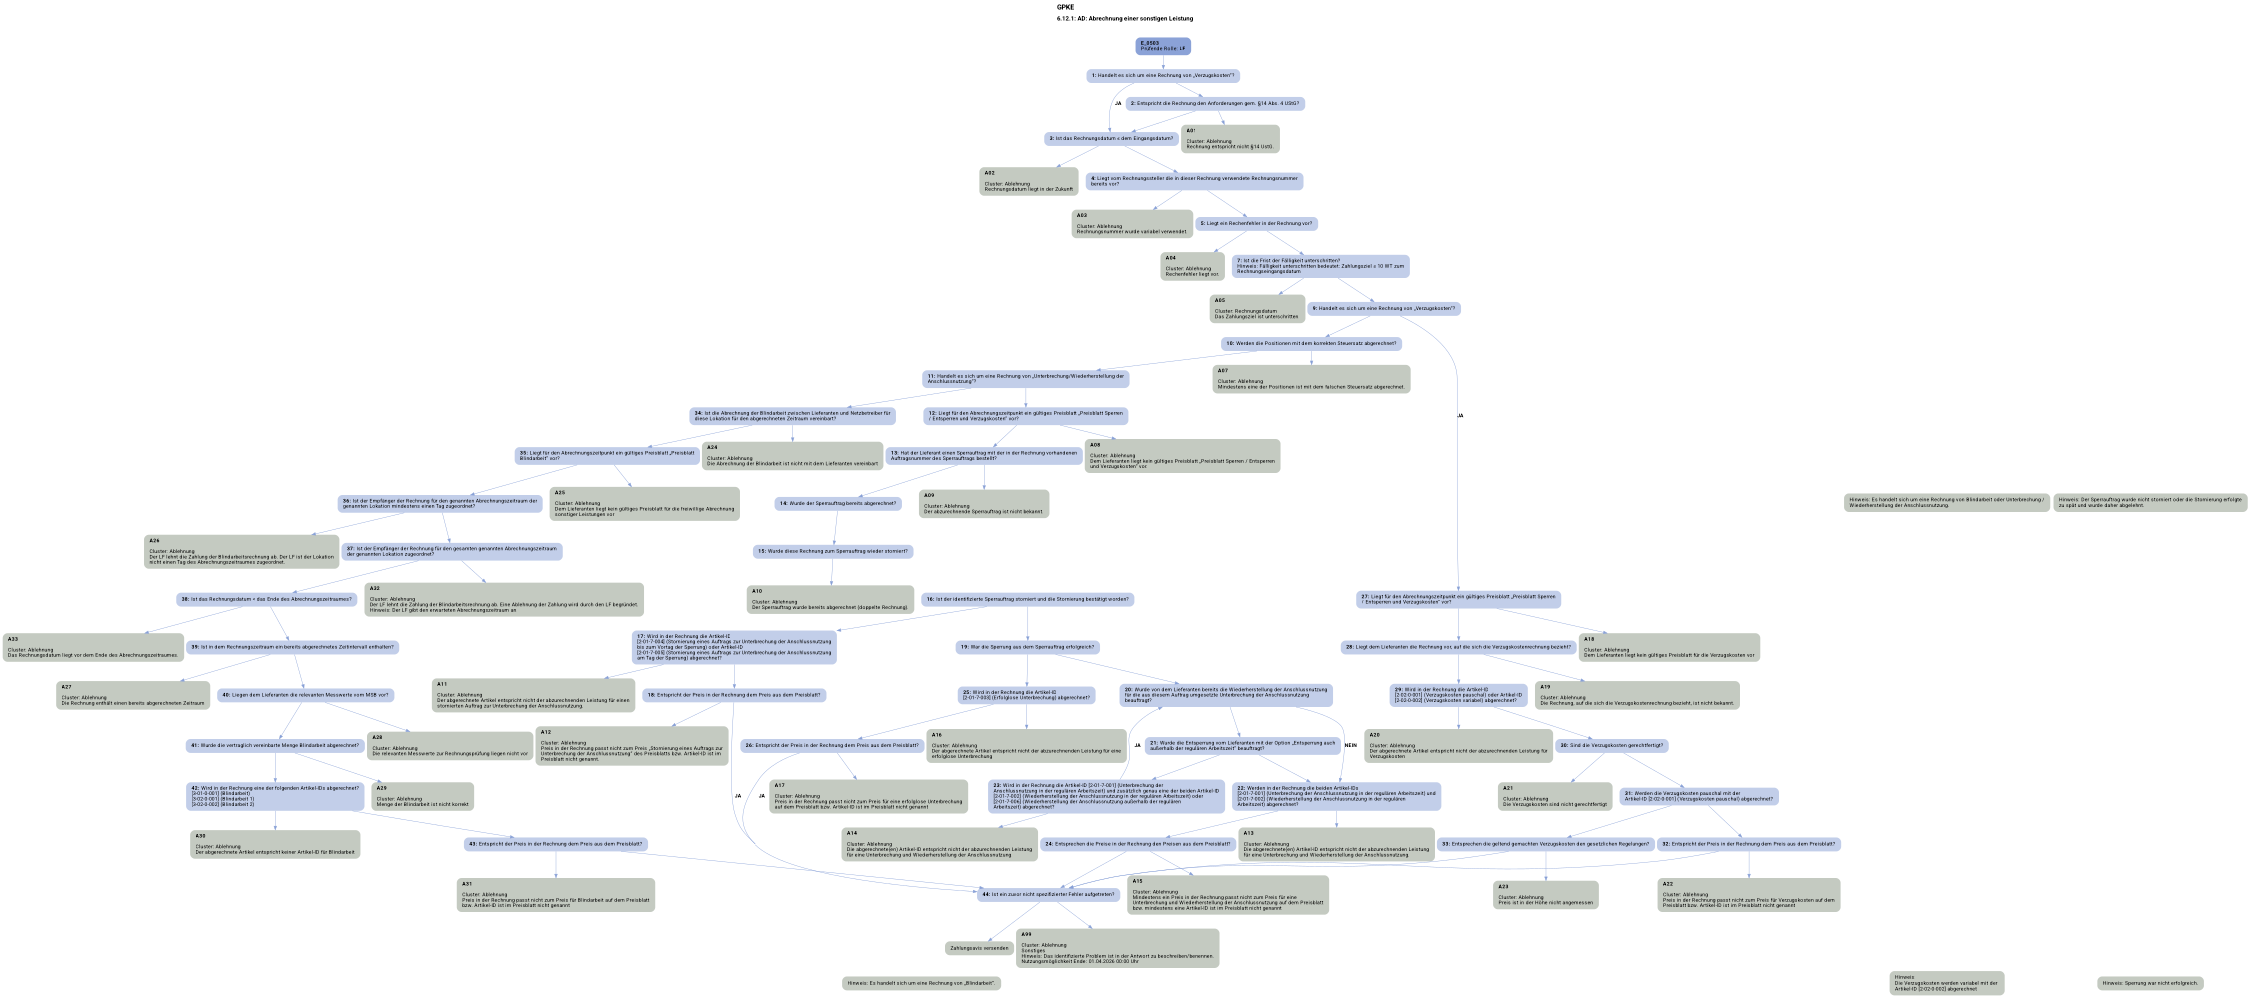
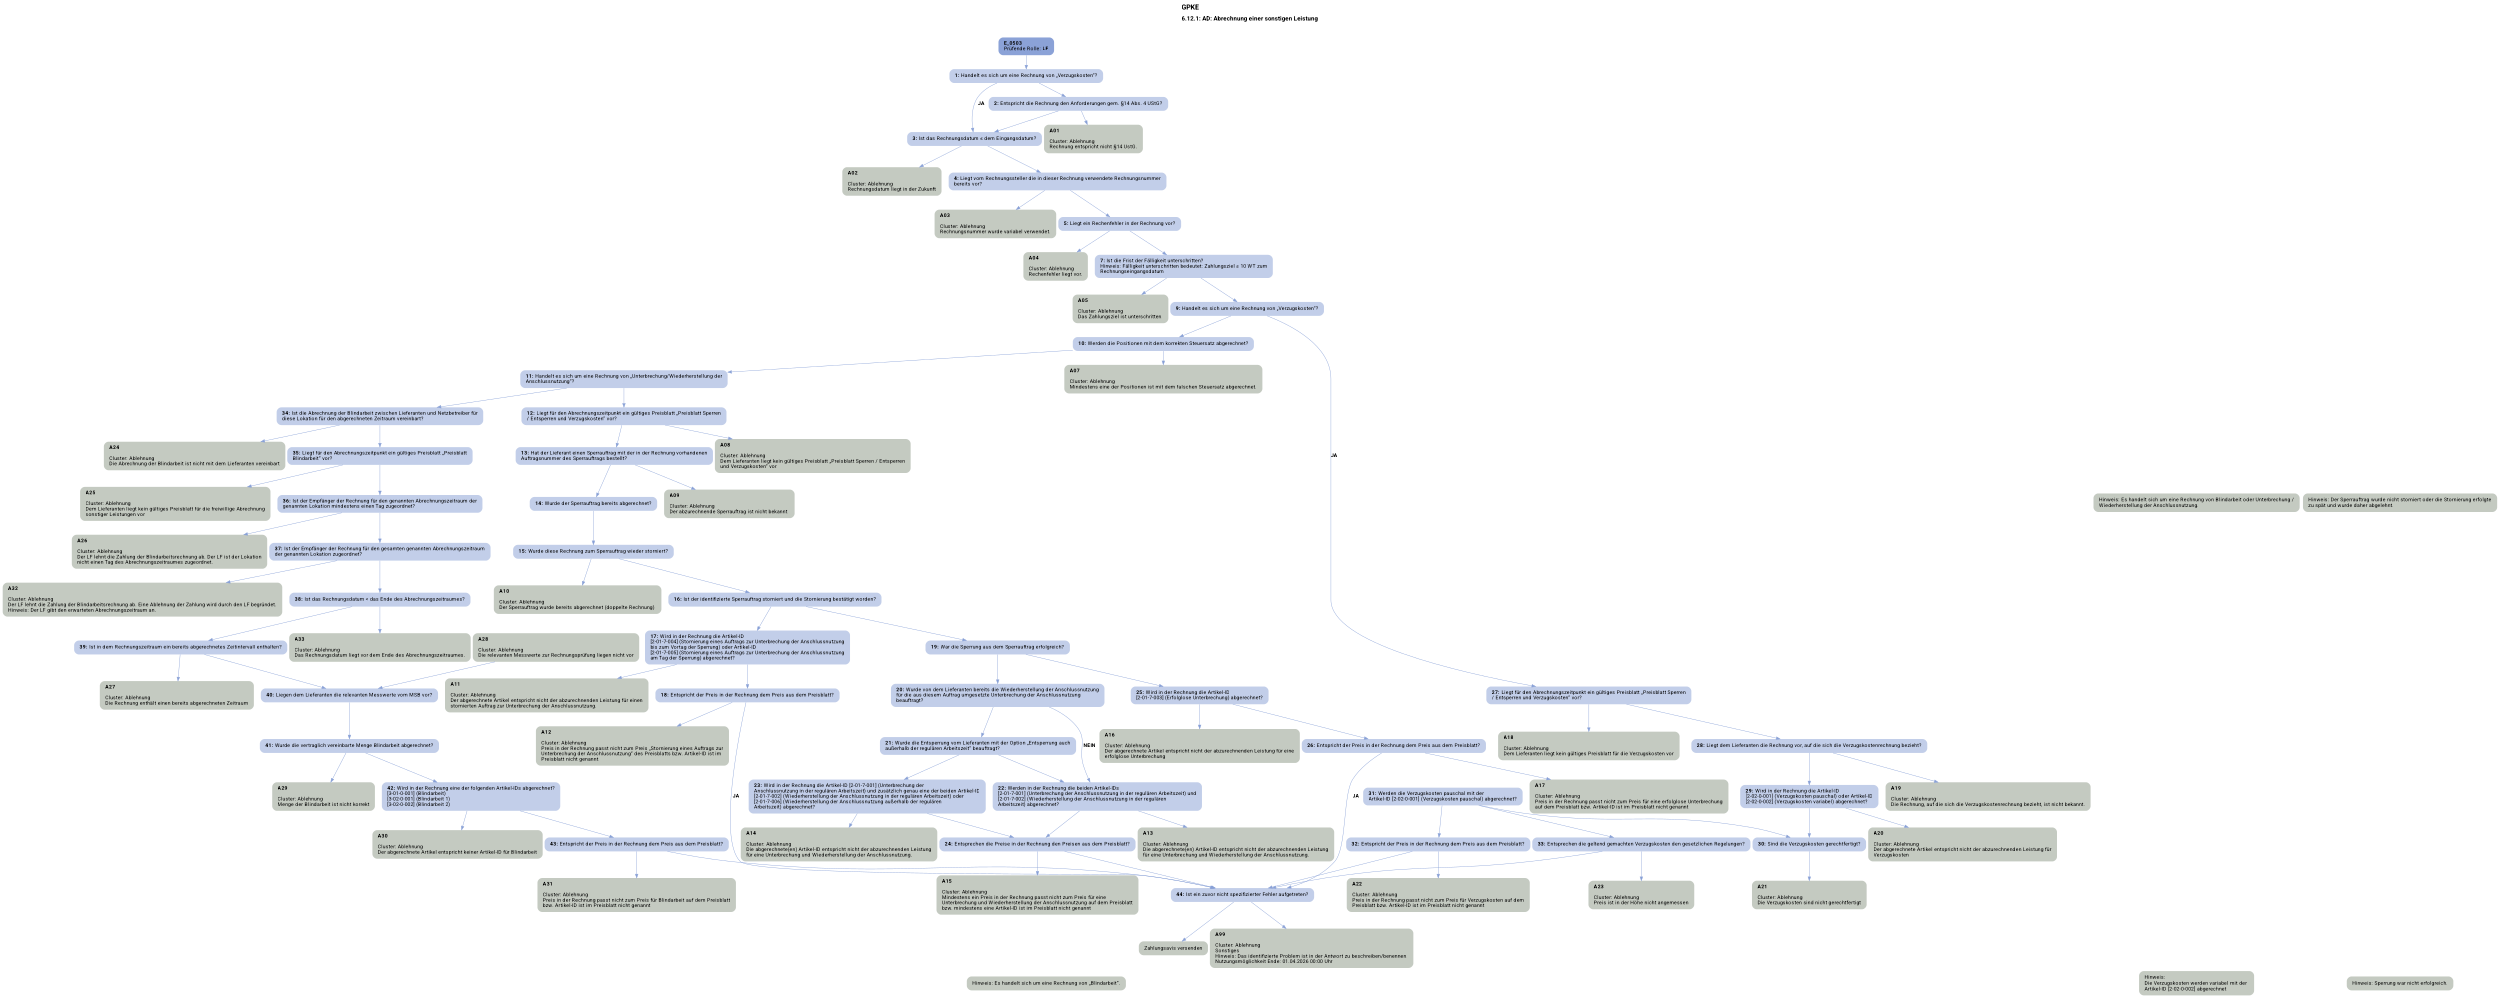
(1246, 311) -> (1101, 311)
none -> (682, 575)
(366, 716) -> (439, 675)
(1129, 738) -> (969, 825)
(1652, 769) -> (1633, 819)
